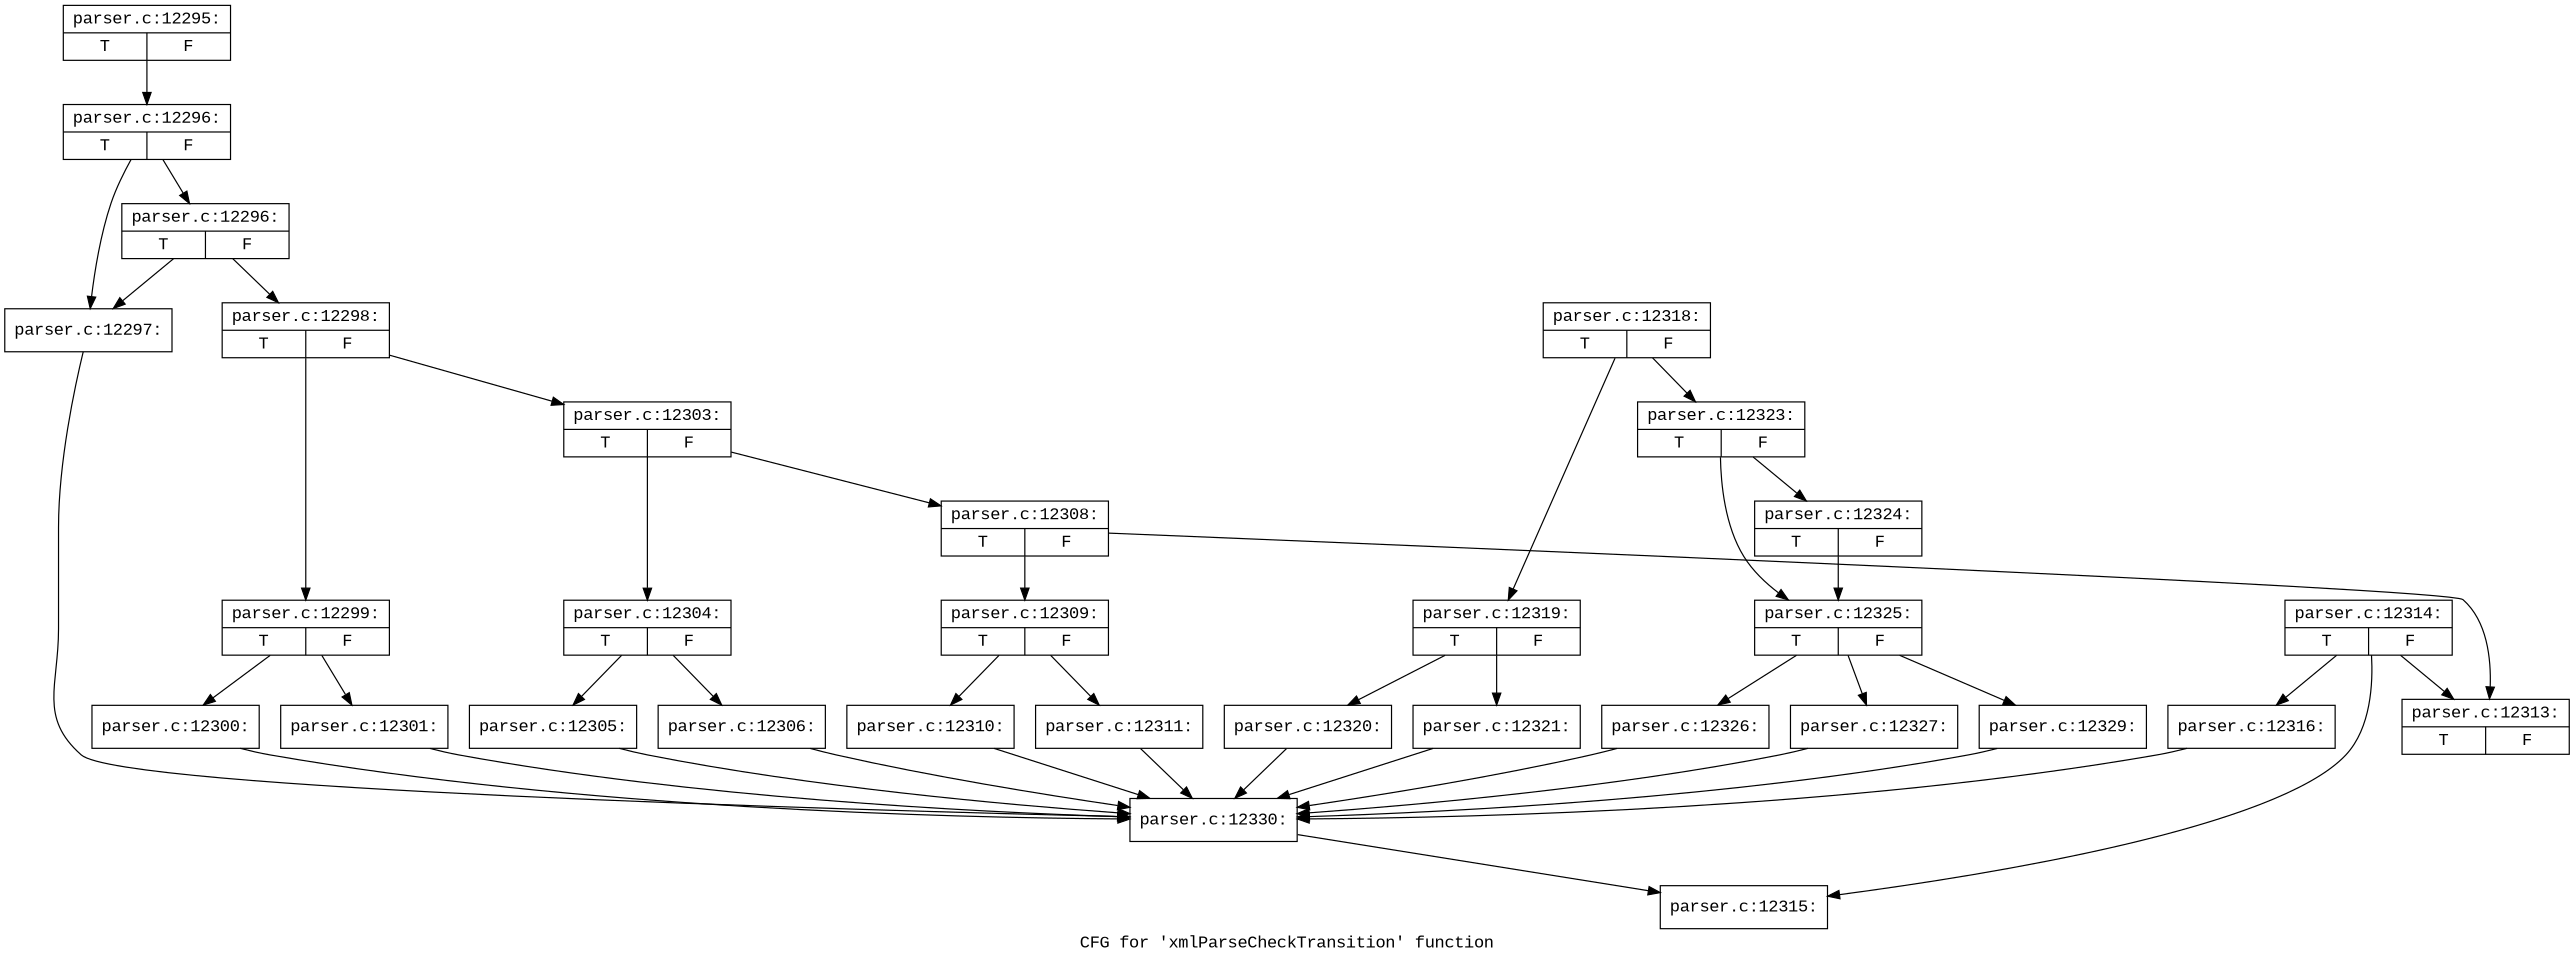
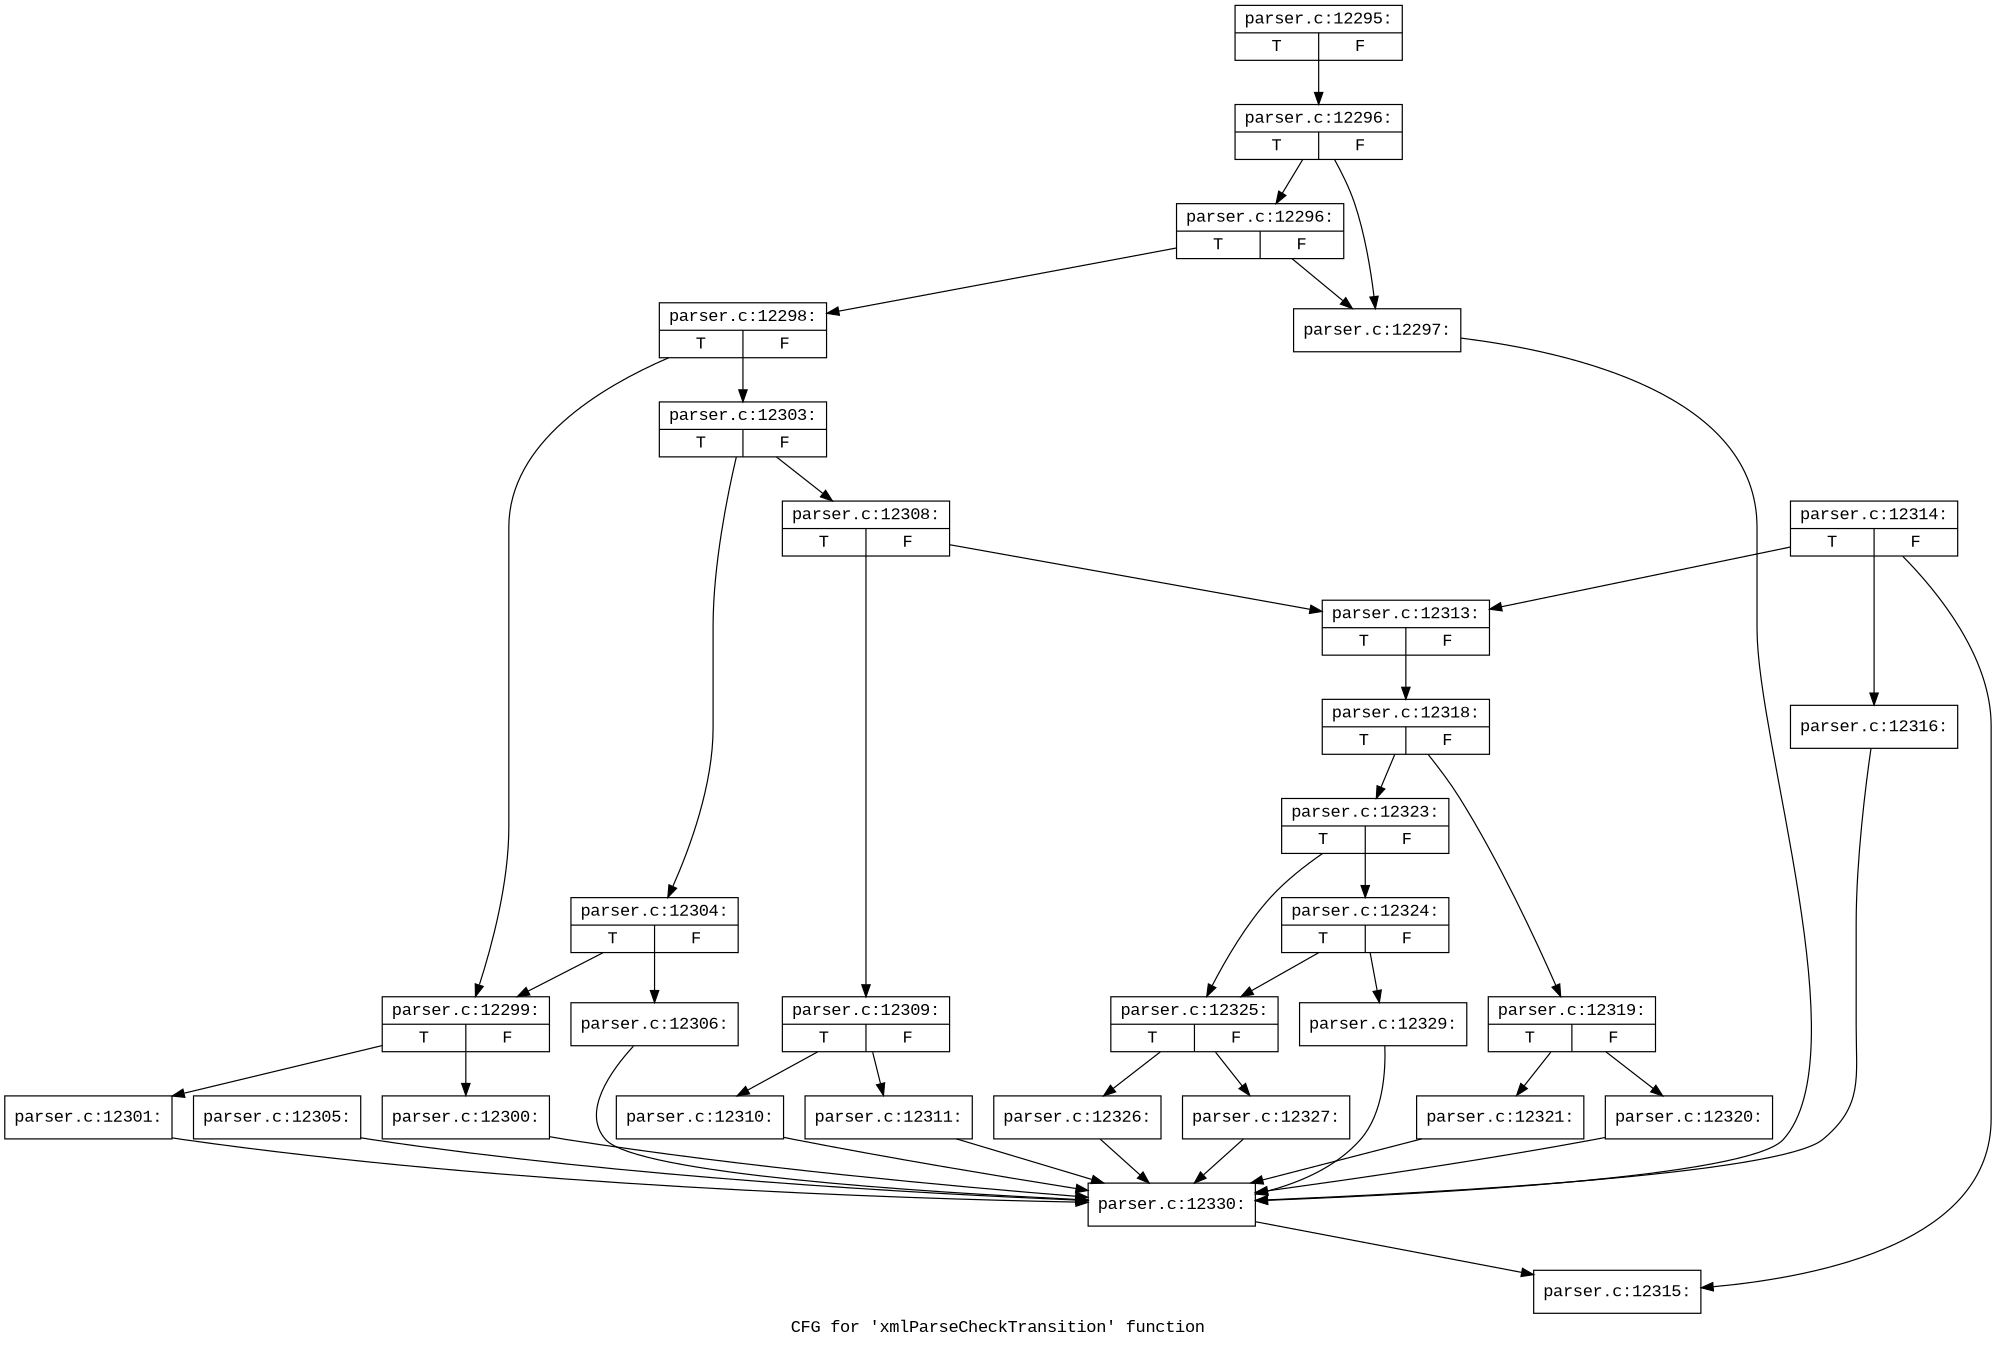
none -> (1406, 671)
(602, 676) -> (566, 972)
(1952, 678) -> (1374, 972)
